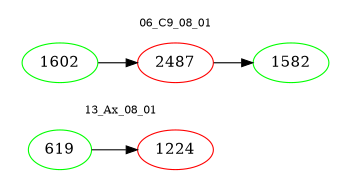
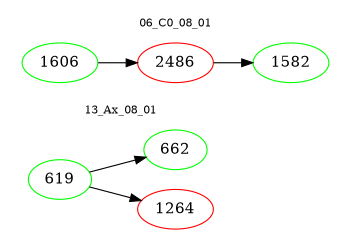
(175, 24) -> (175, 24)
(60, 63) -> (60, 63)
(175, 63) -> (175, 63)
(175, 150) -> (175, 209)
none -> (175, 150)
